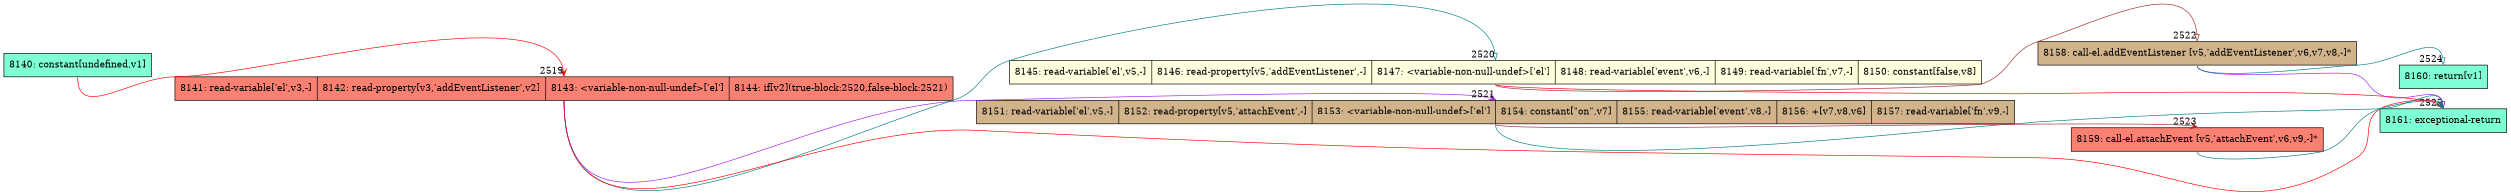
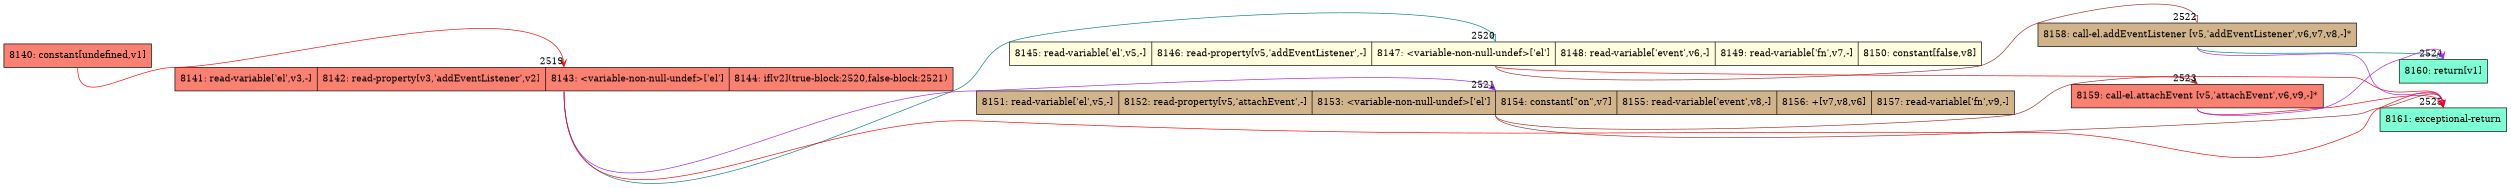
(78, 65) -> (78, 56)
none -> (2339, 101)
(1944, 130) -> (2066, 130)
(2325, 150) -> (2344, 106)
